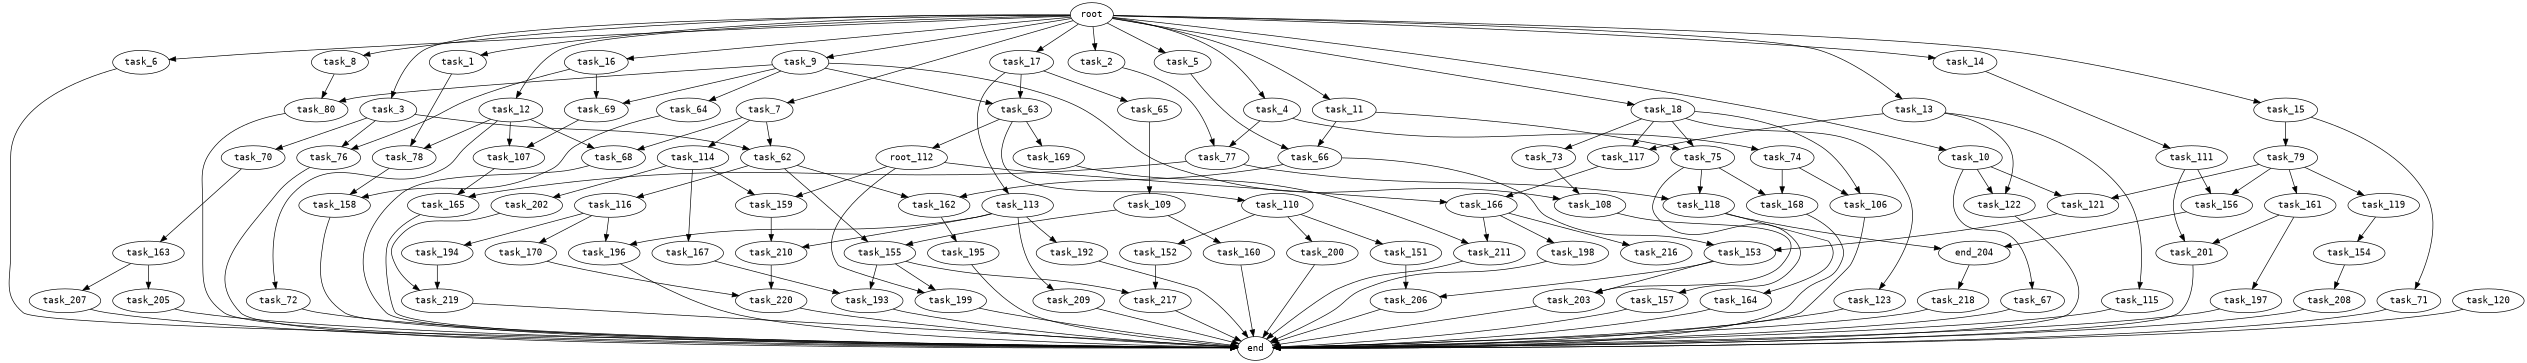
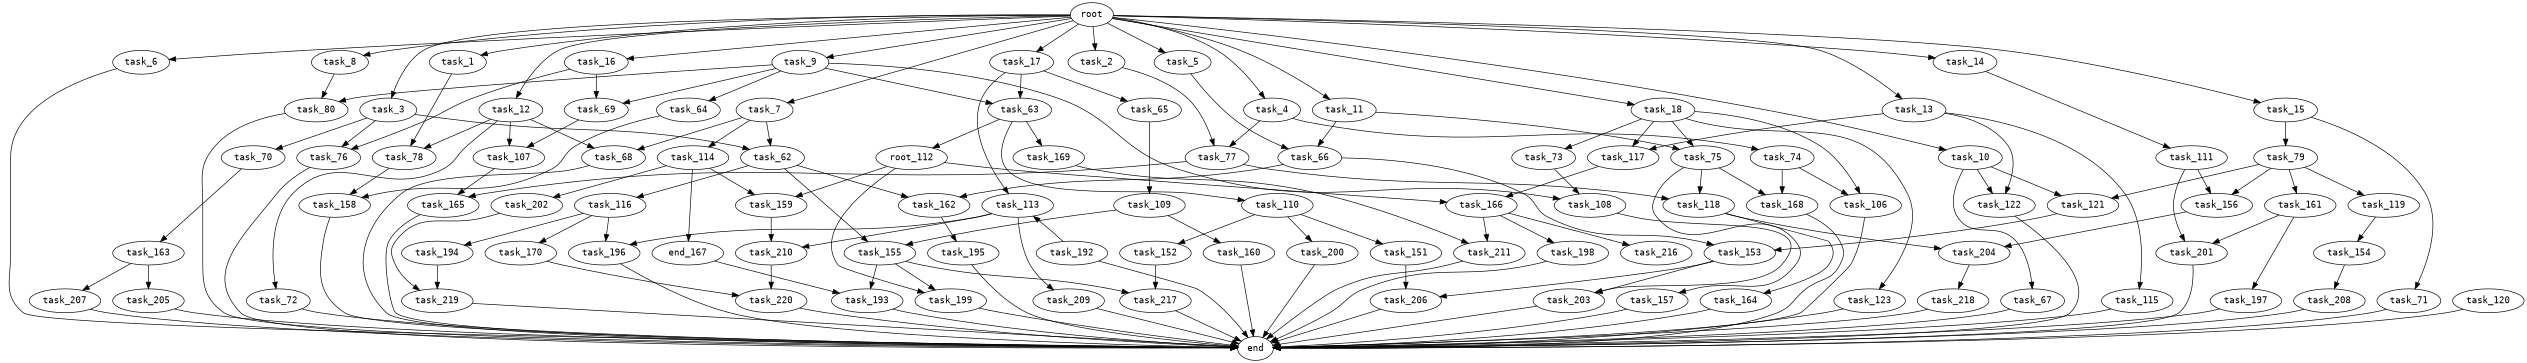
(1039, 228) -> (1051, 231)
(688, 253) -> (688, 253)
(1974, 253) -> (1974, 253)
